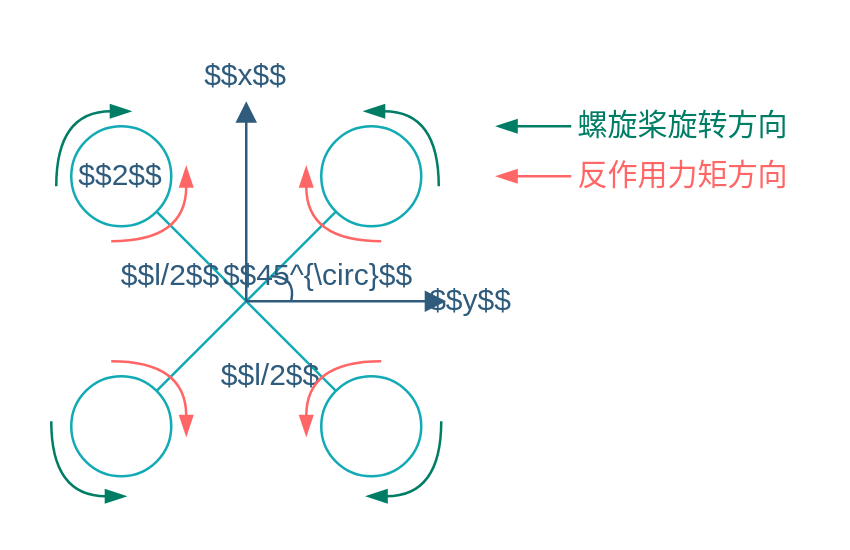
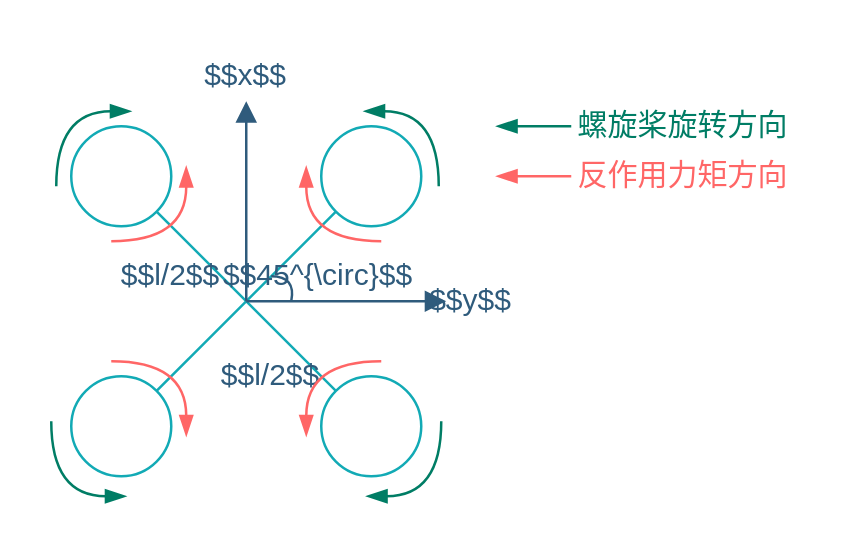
(121, 176) -> none
